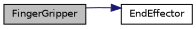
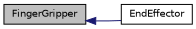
(98, 8) -> (108, 21)
